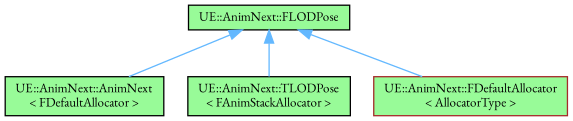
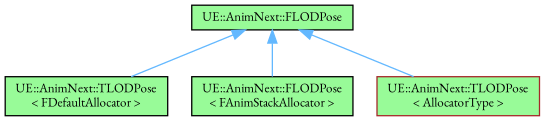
(84, 96) -> (86, 96)
(269, 96) -> (272, 96)
(471, 96) -> (458, 96)
